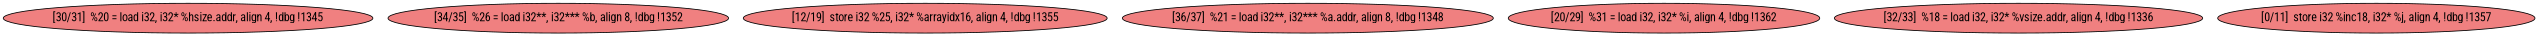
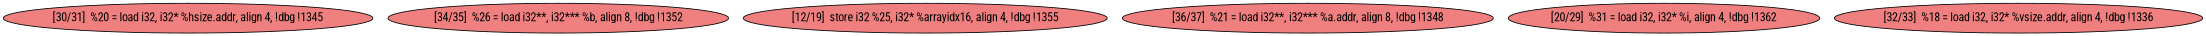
(2376, 18) -> none
